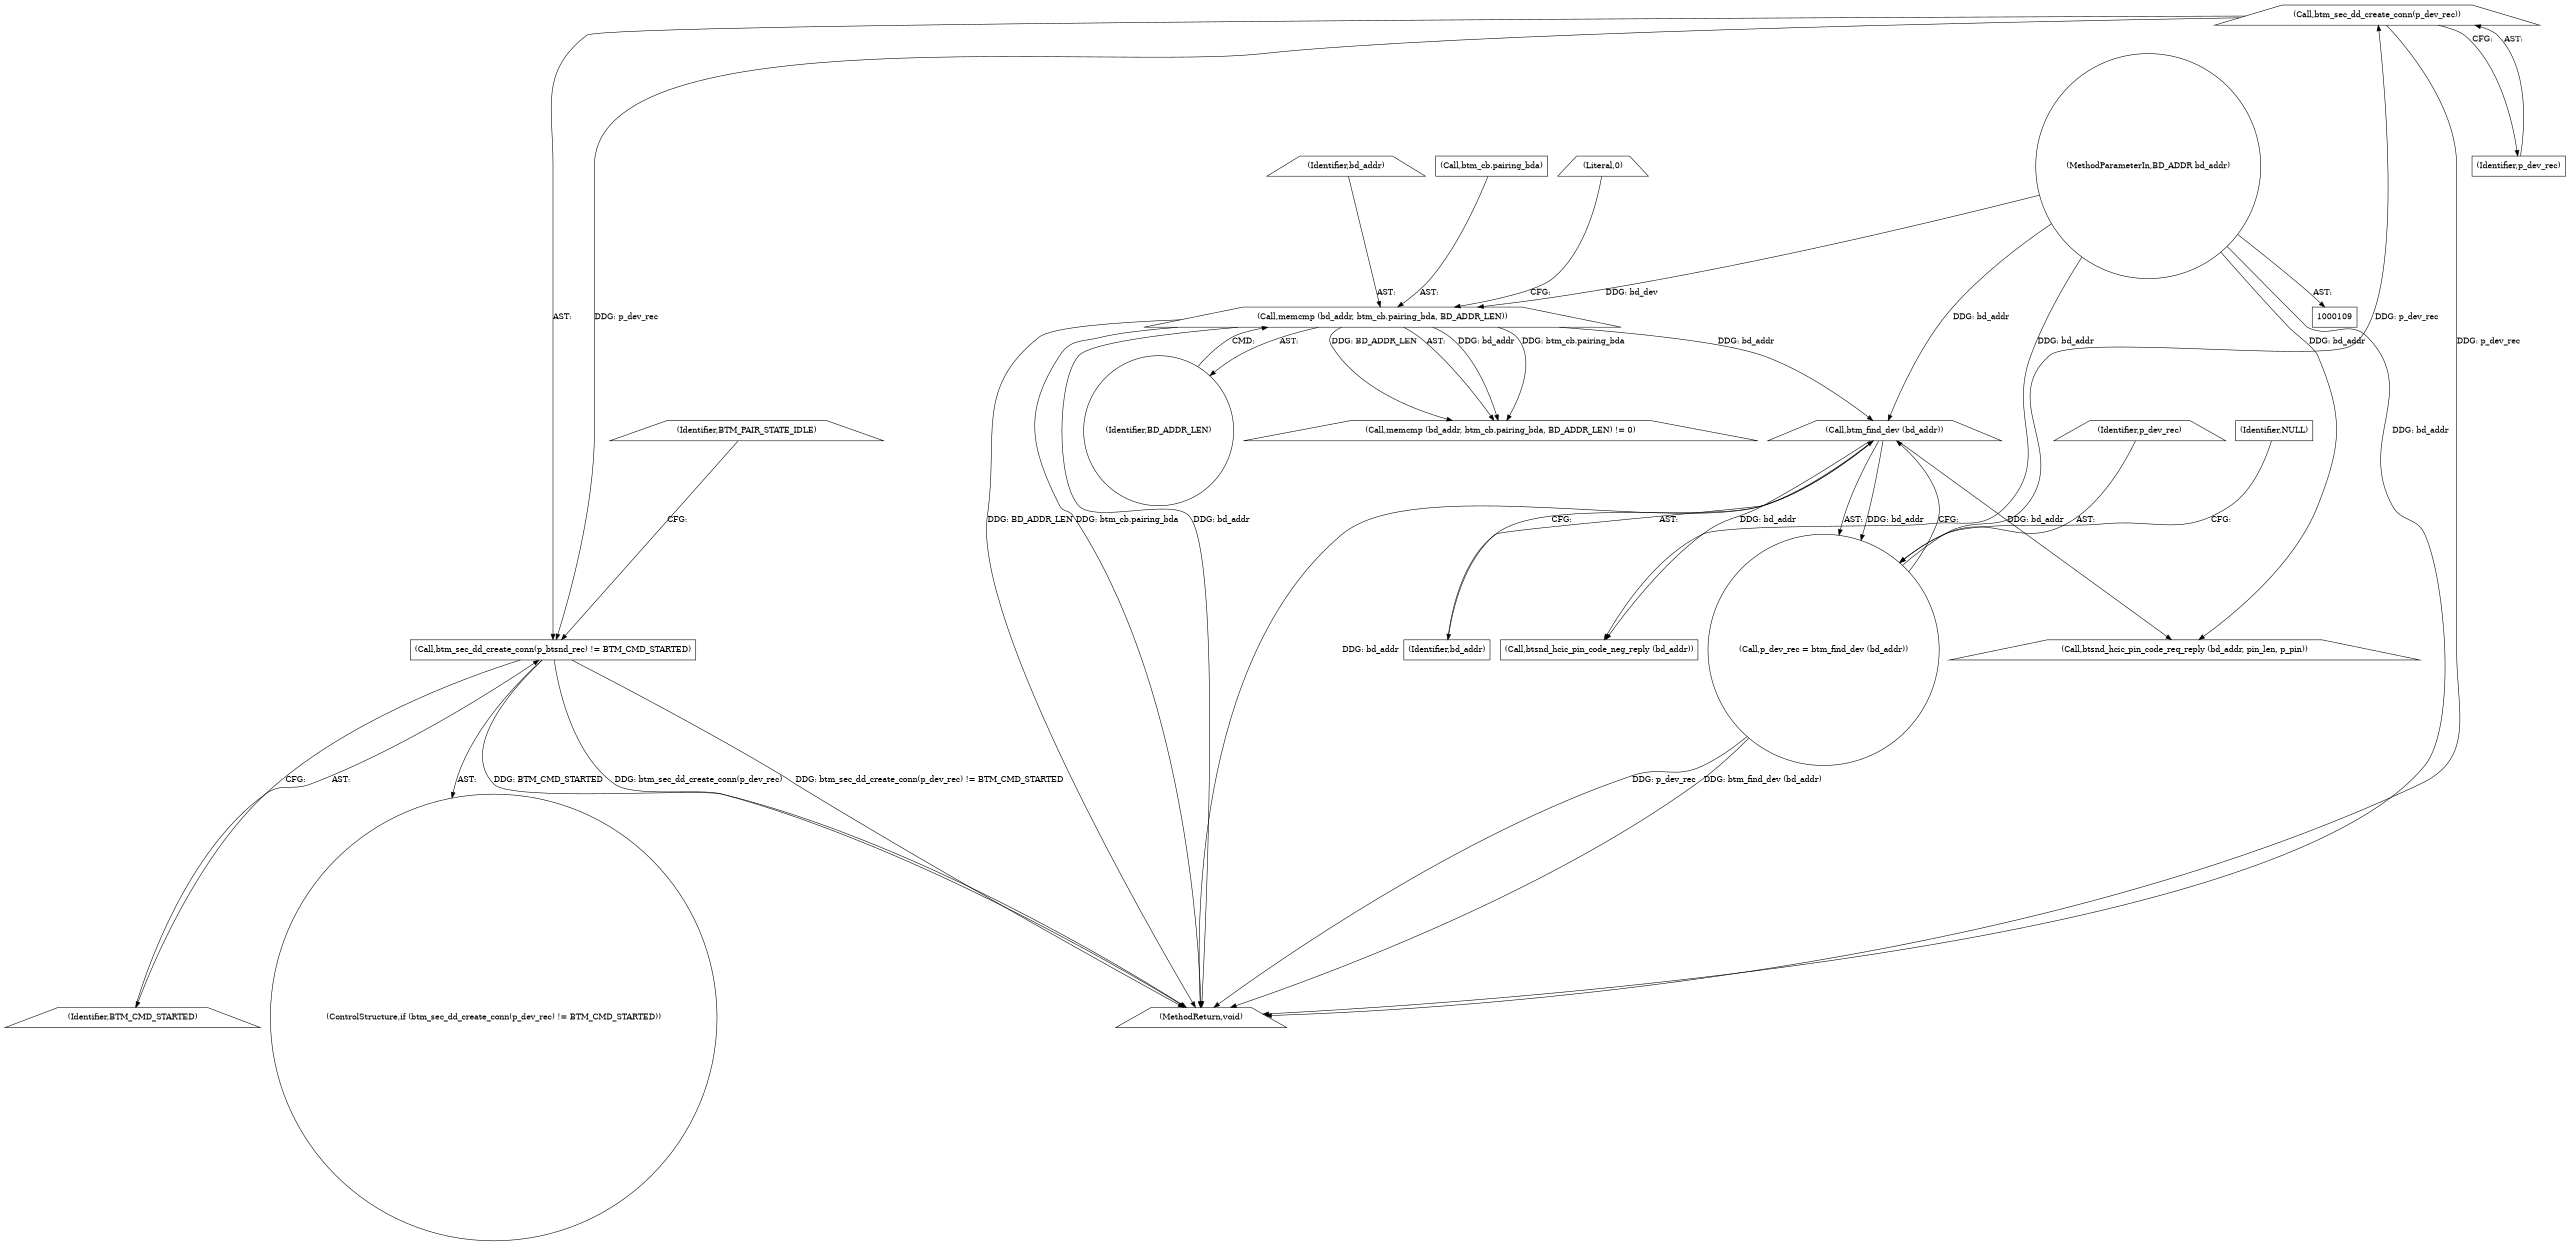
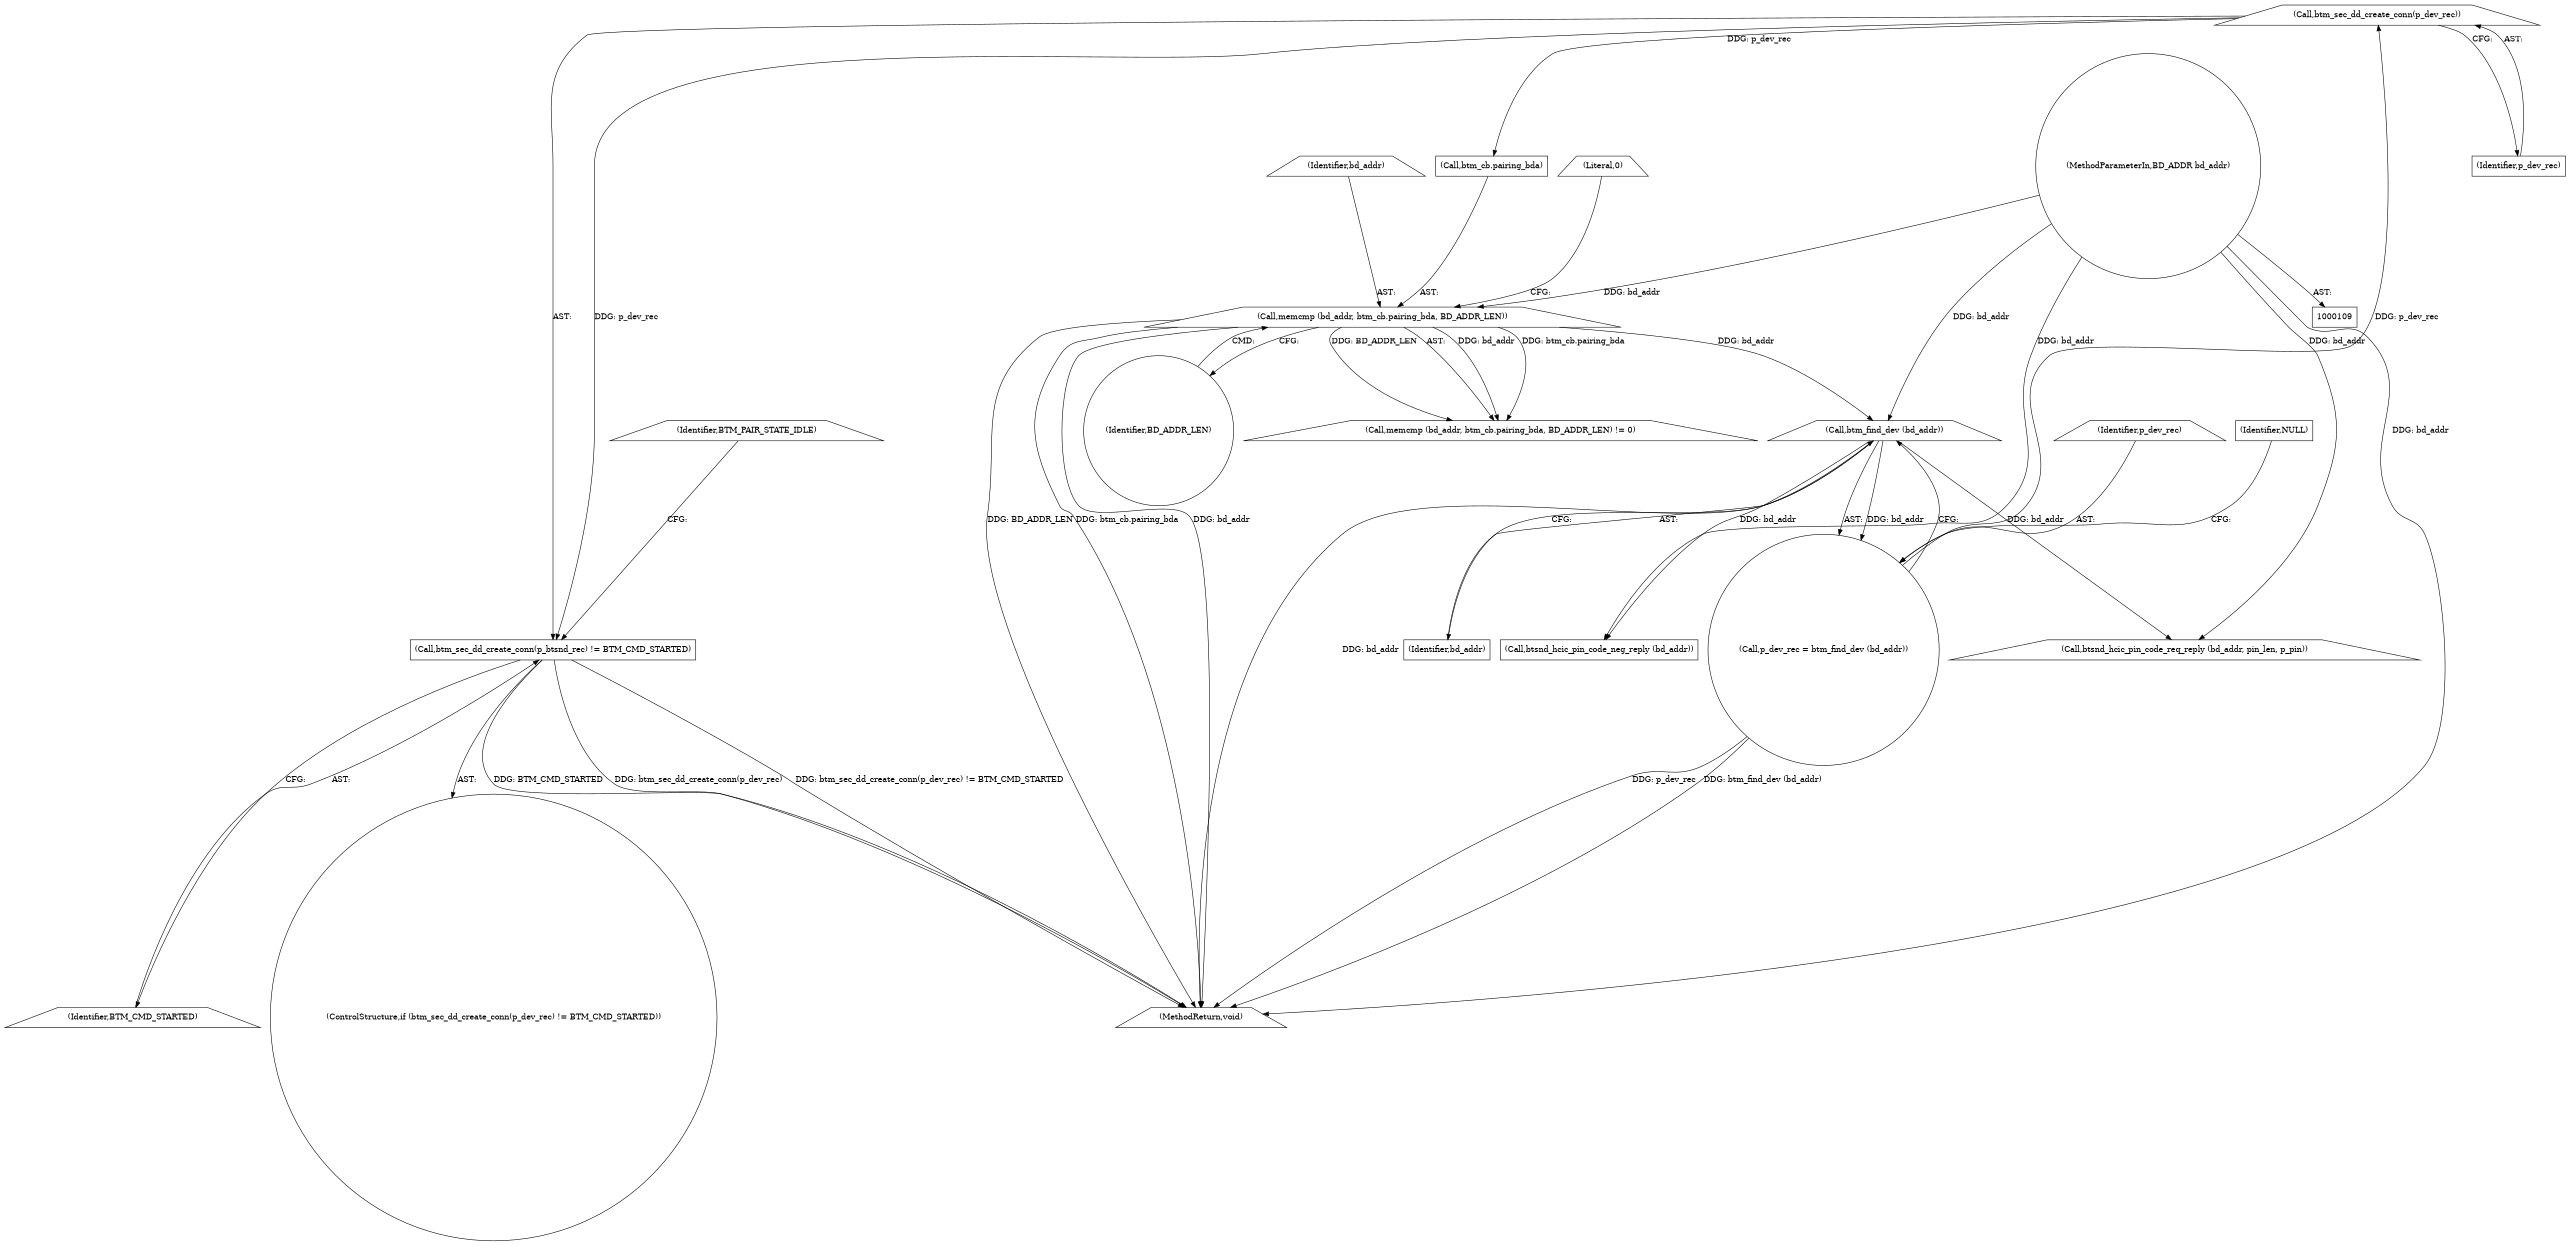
(1632, 293) -> (1632, 293)
(1290, 341) -> (1290, 341)
(2242, 855) -> (1837, 31)
